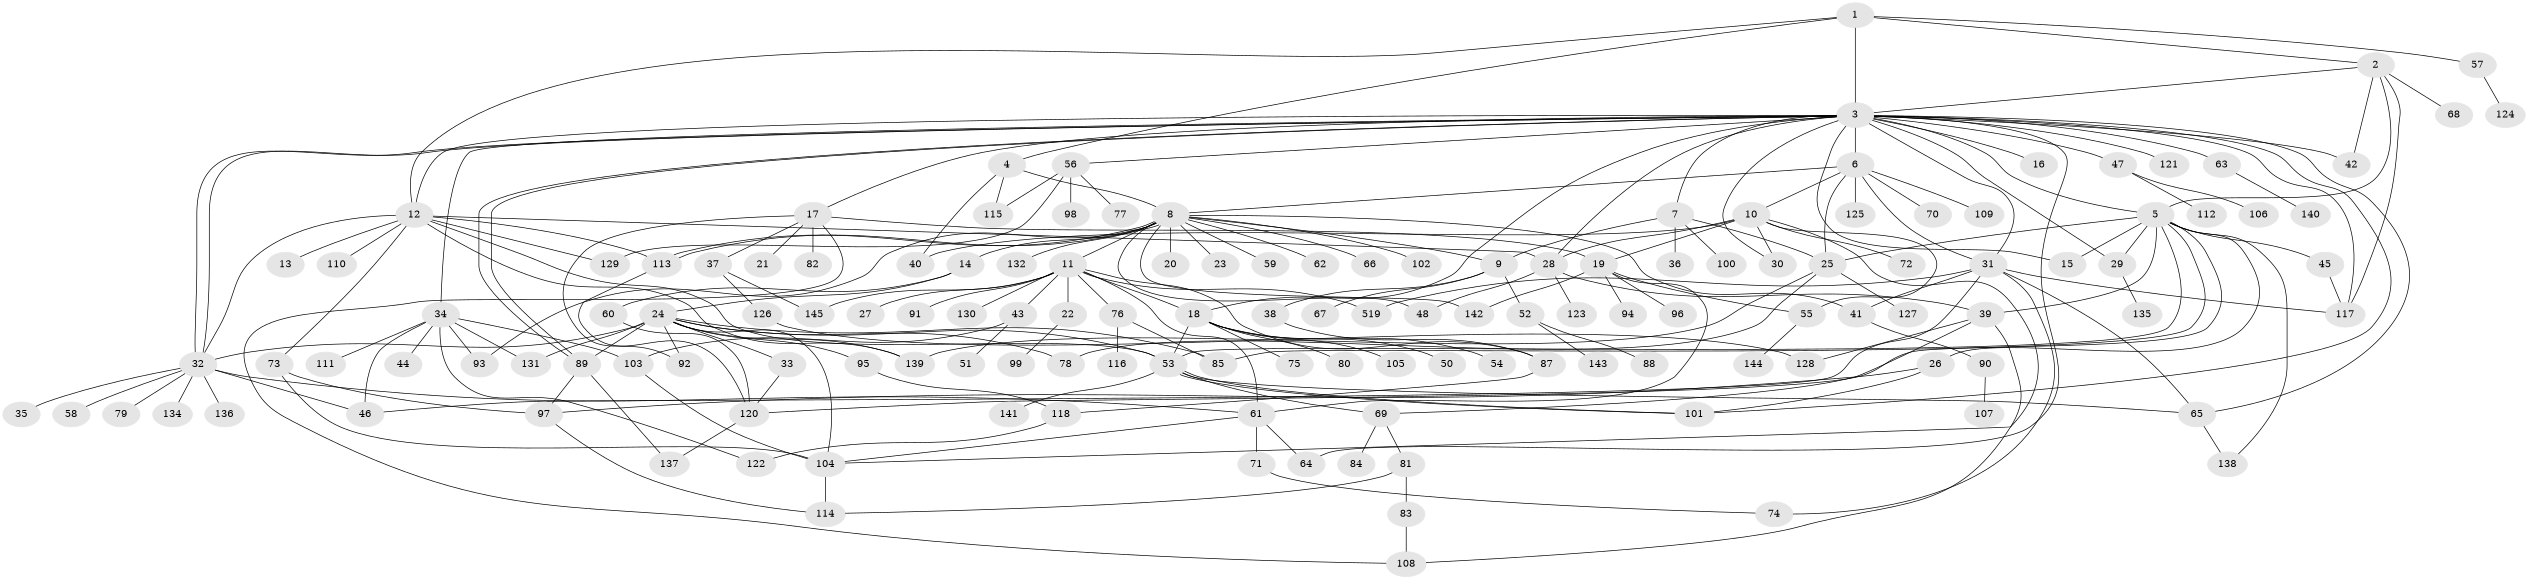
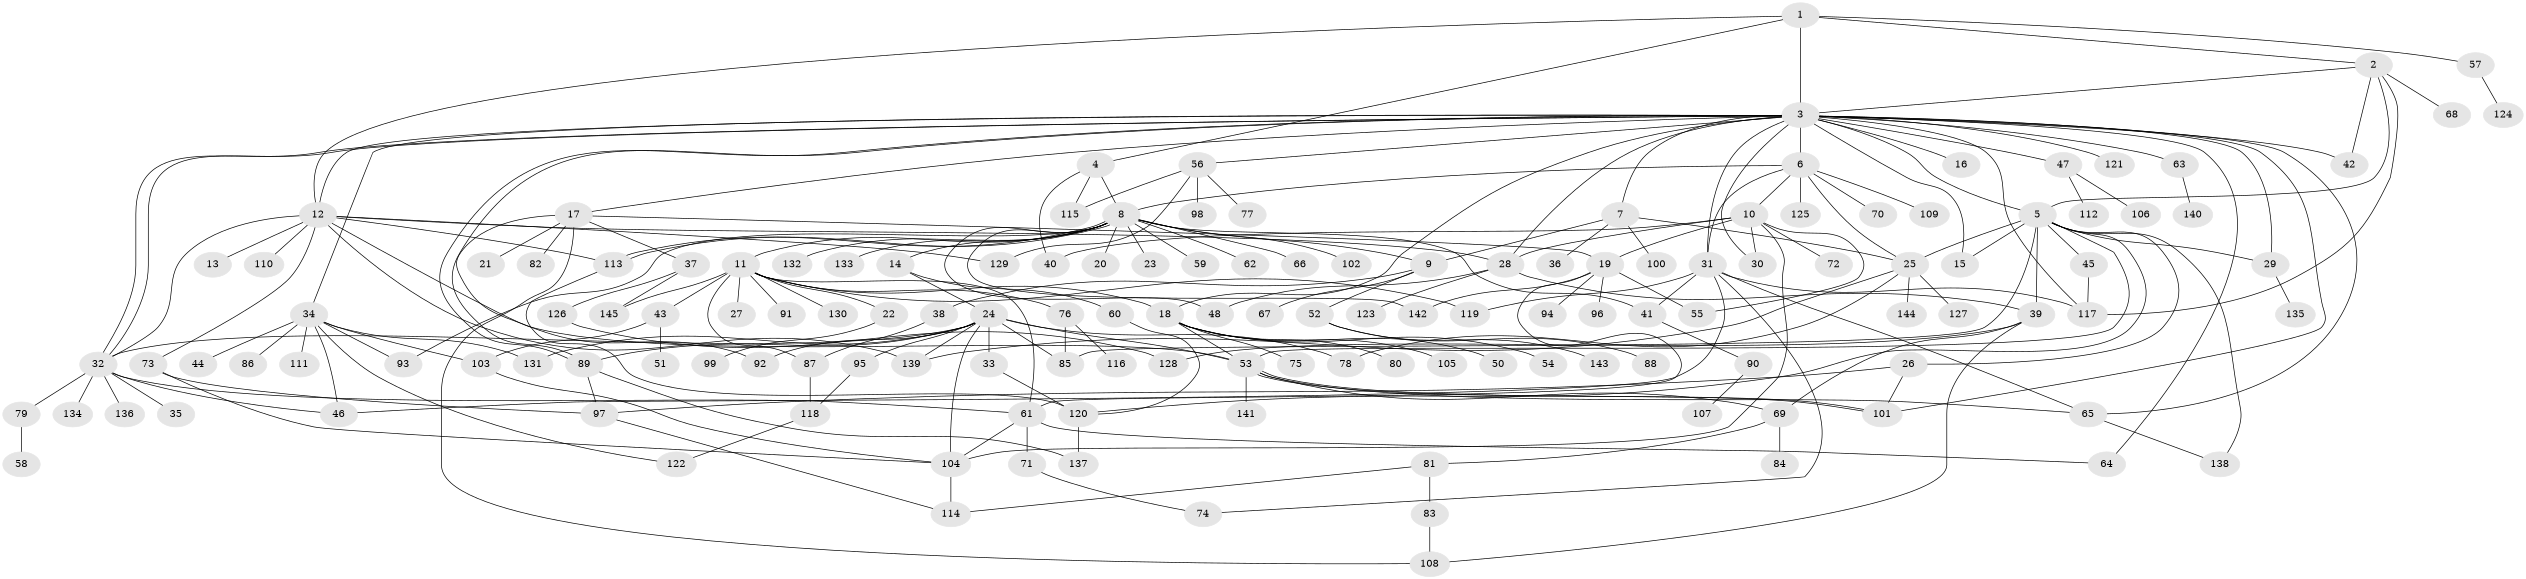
none -> (844, 265)
(1372, 315) -> (1470, 315)
(1780, 340) -> (1909, 285)
none -> (248, 365)
(134, 388) -> (21, 439)
